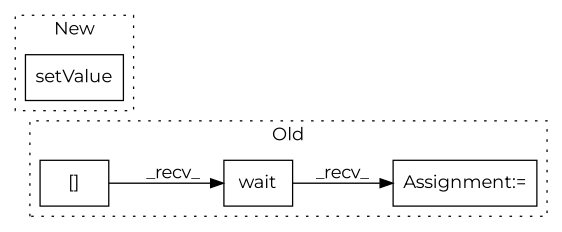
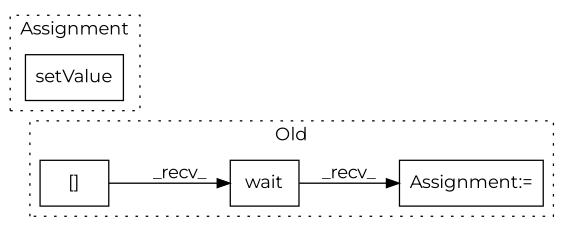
(74, 30) -> (75, 30)
